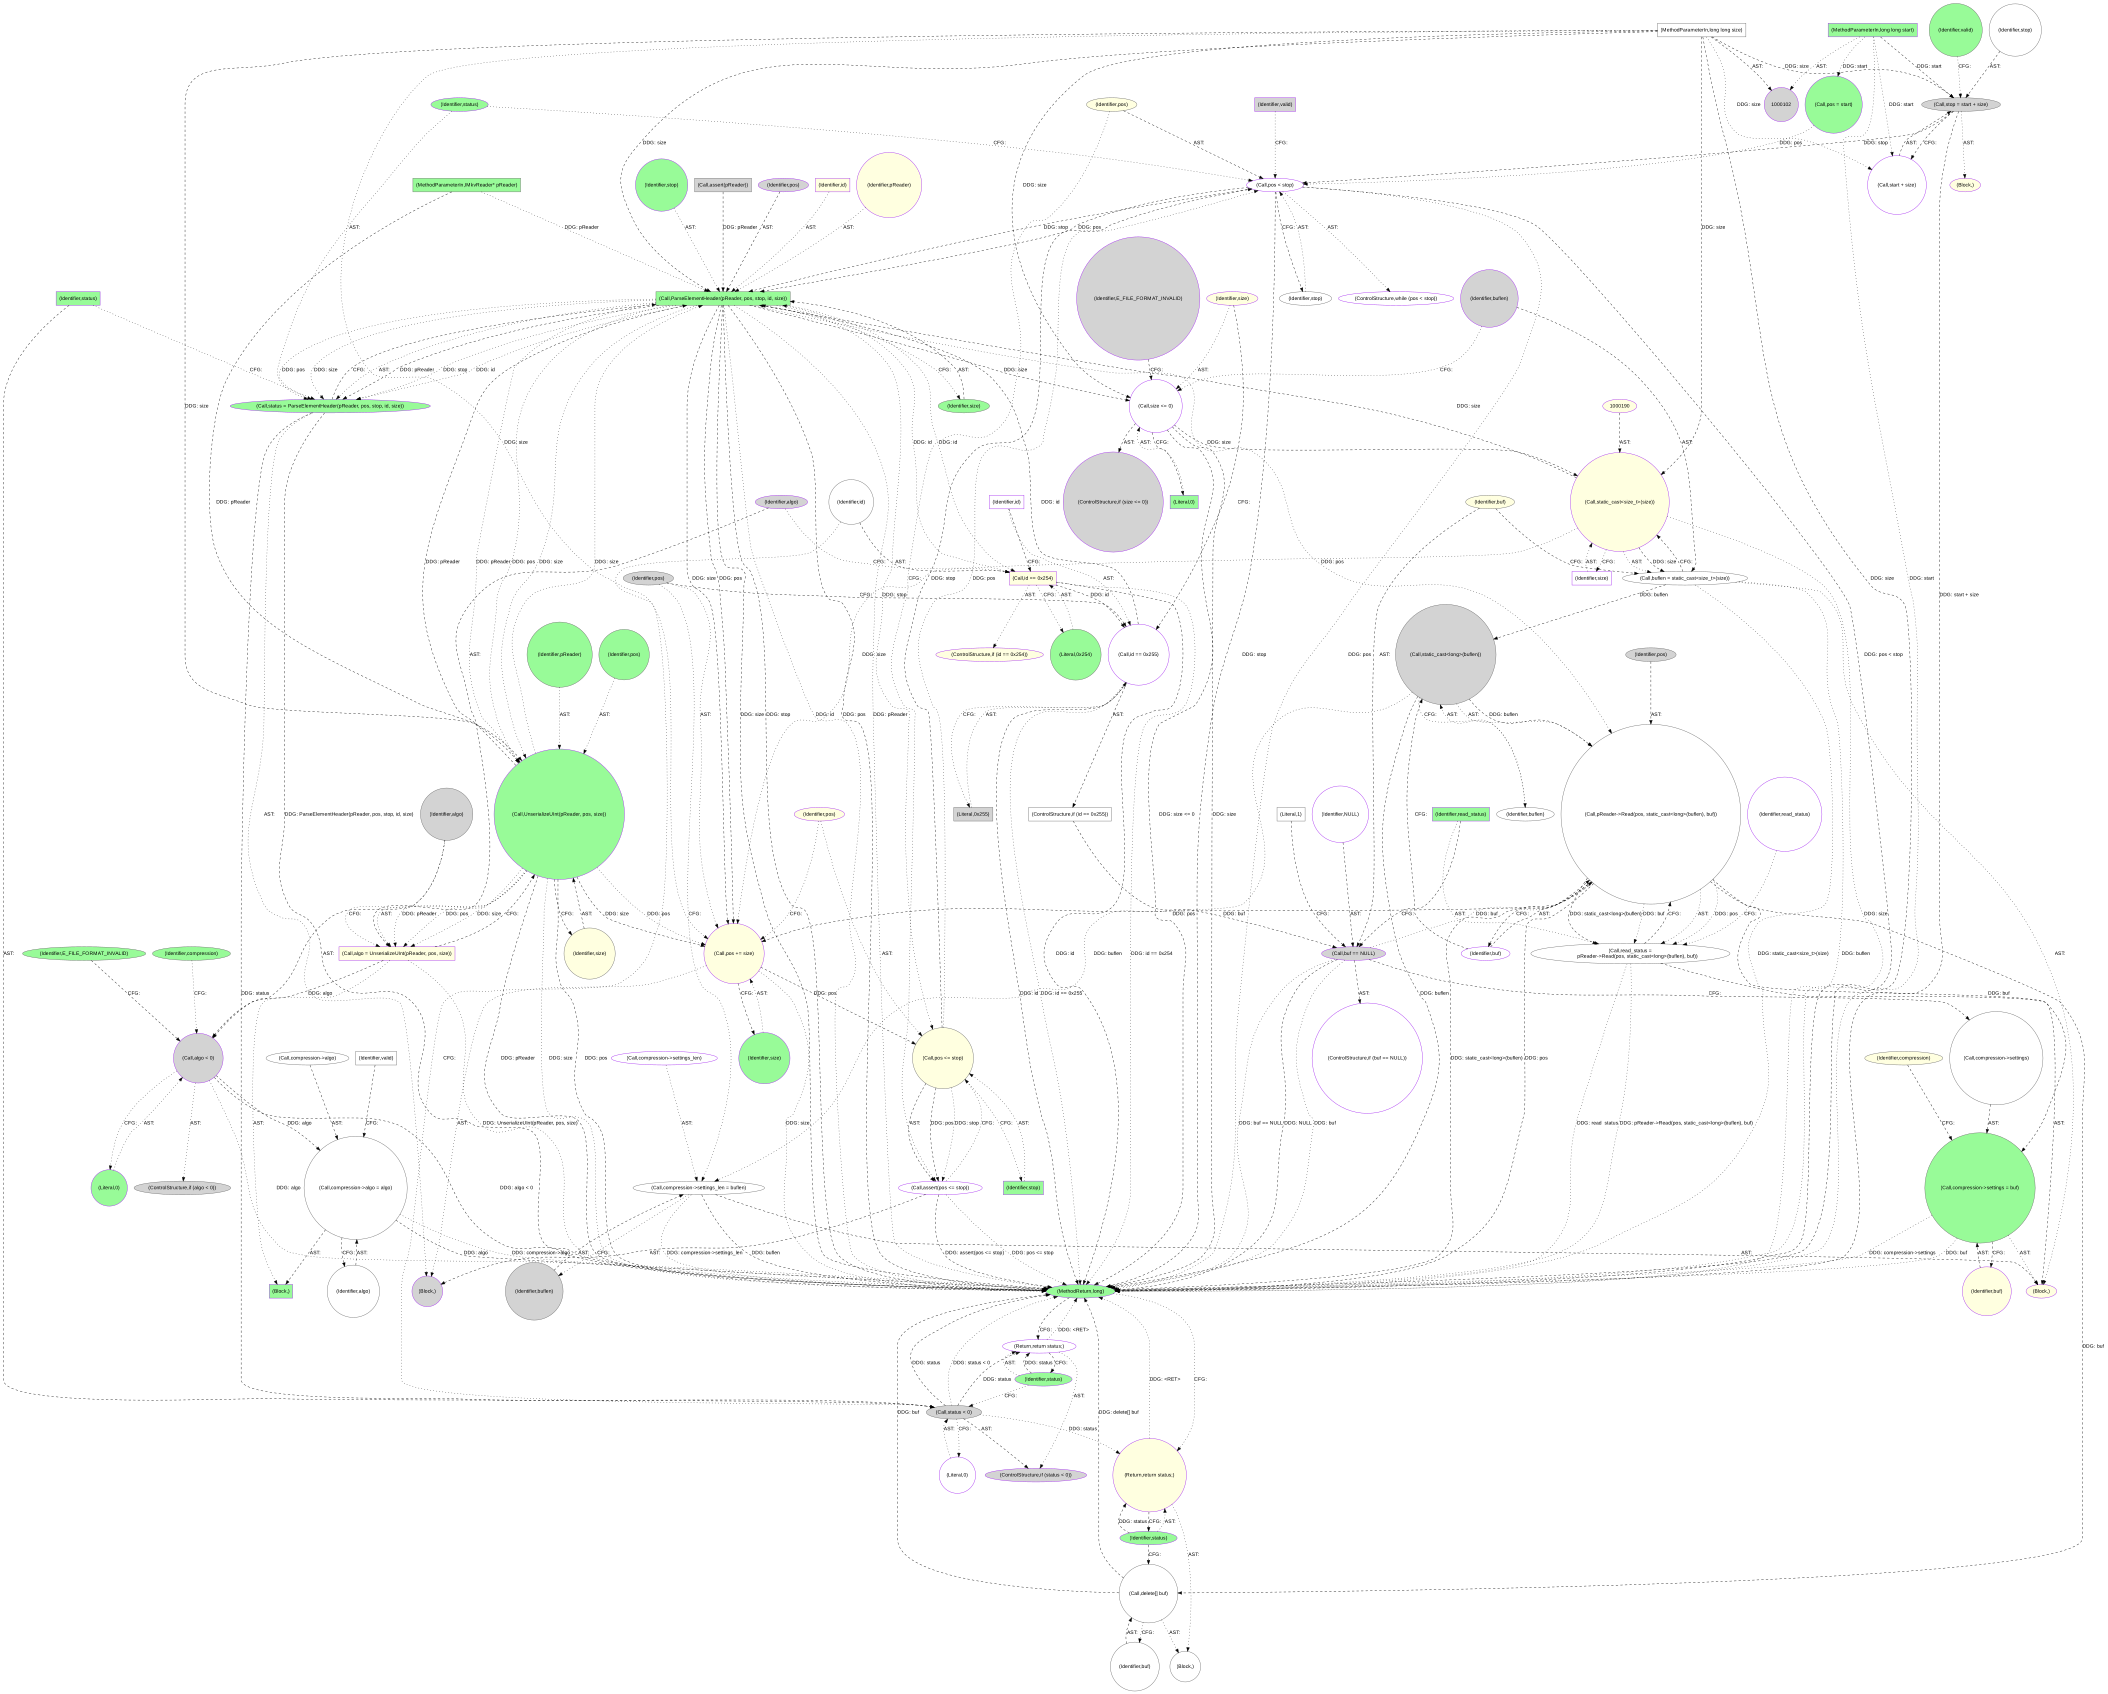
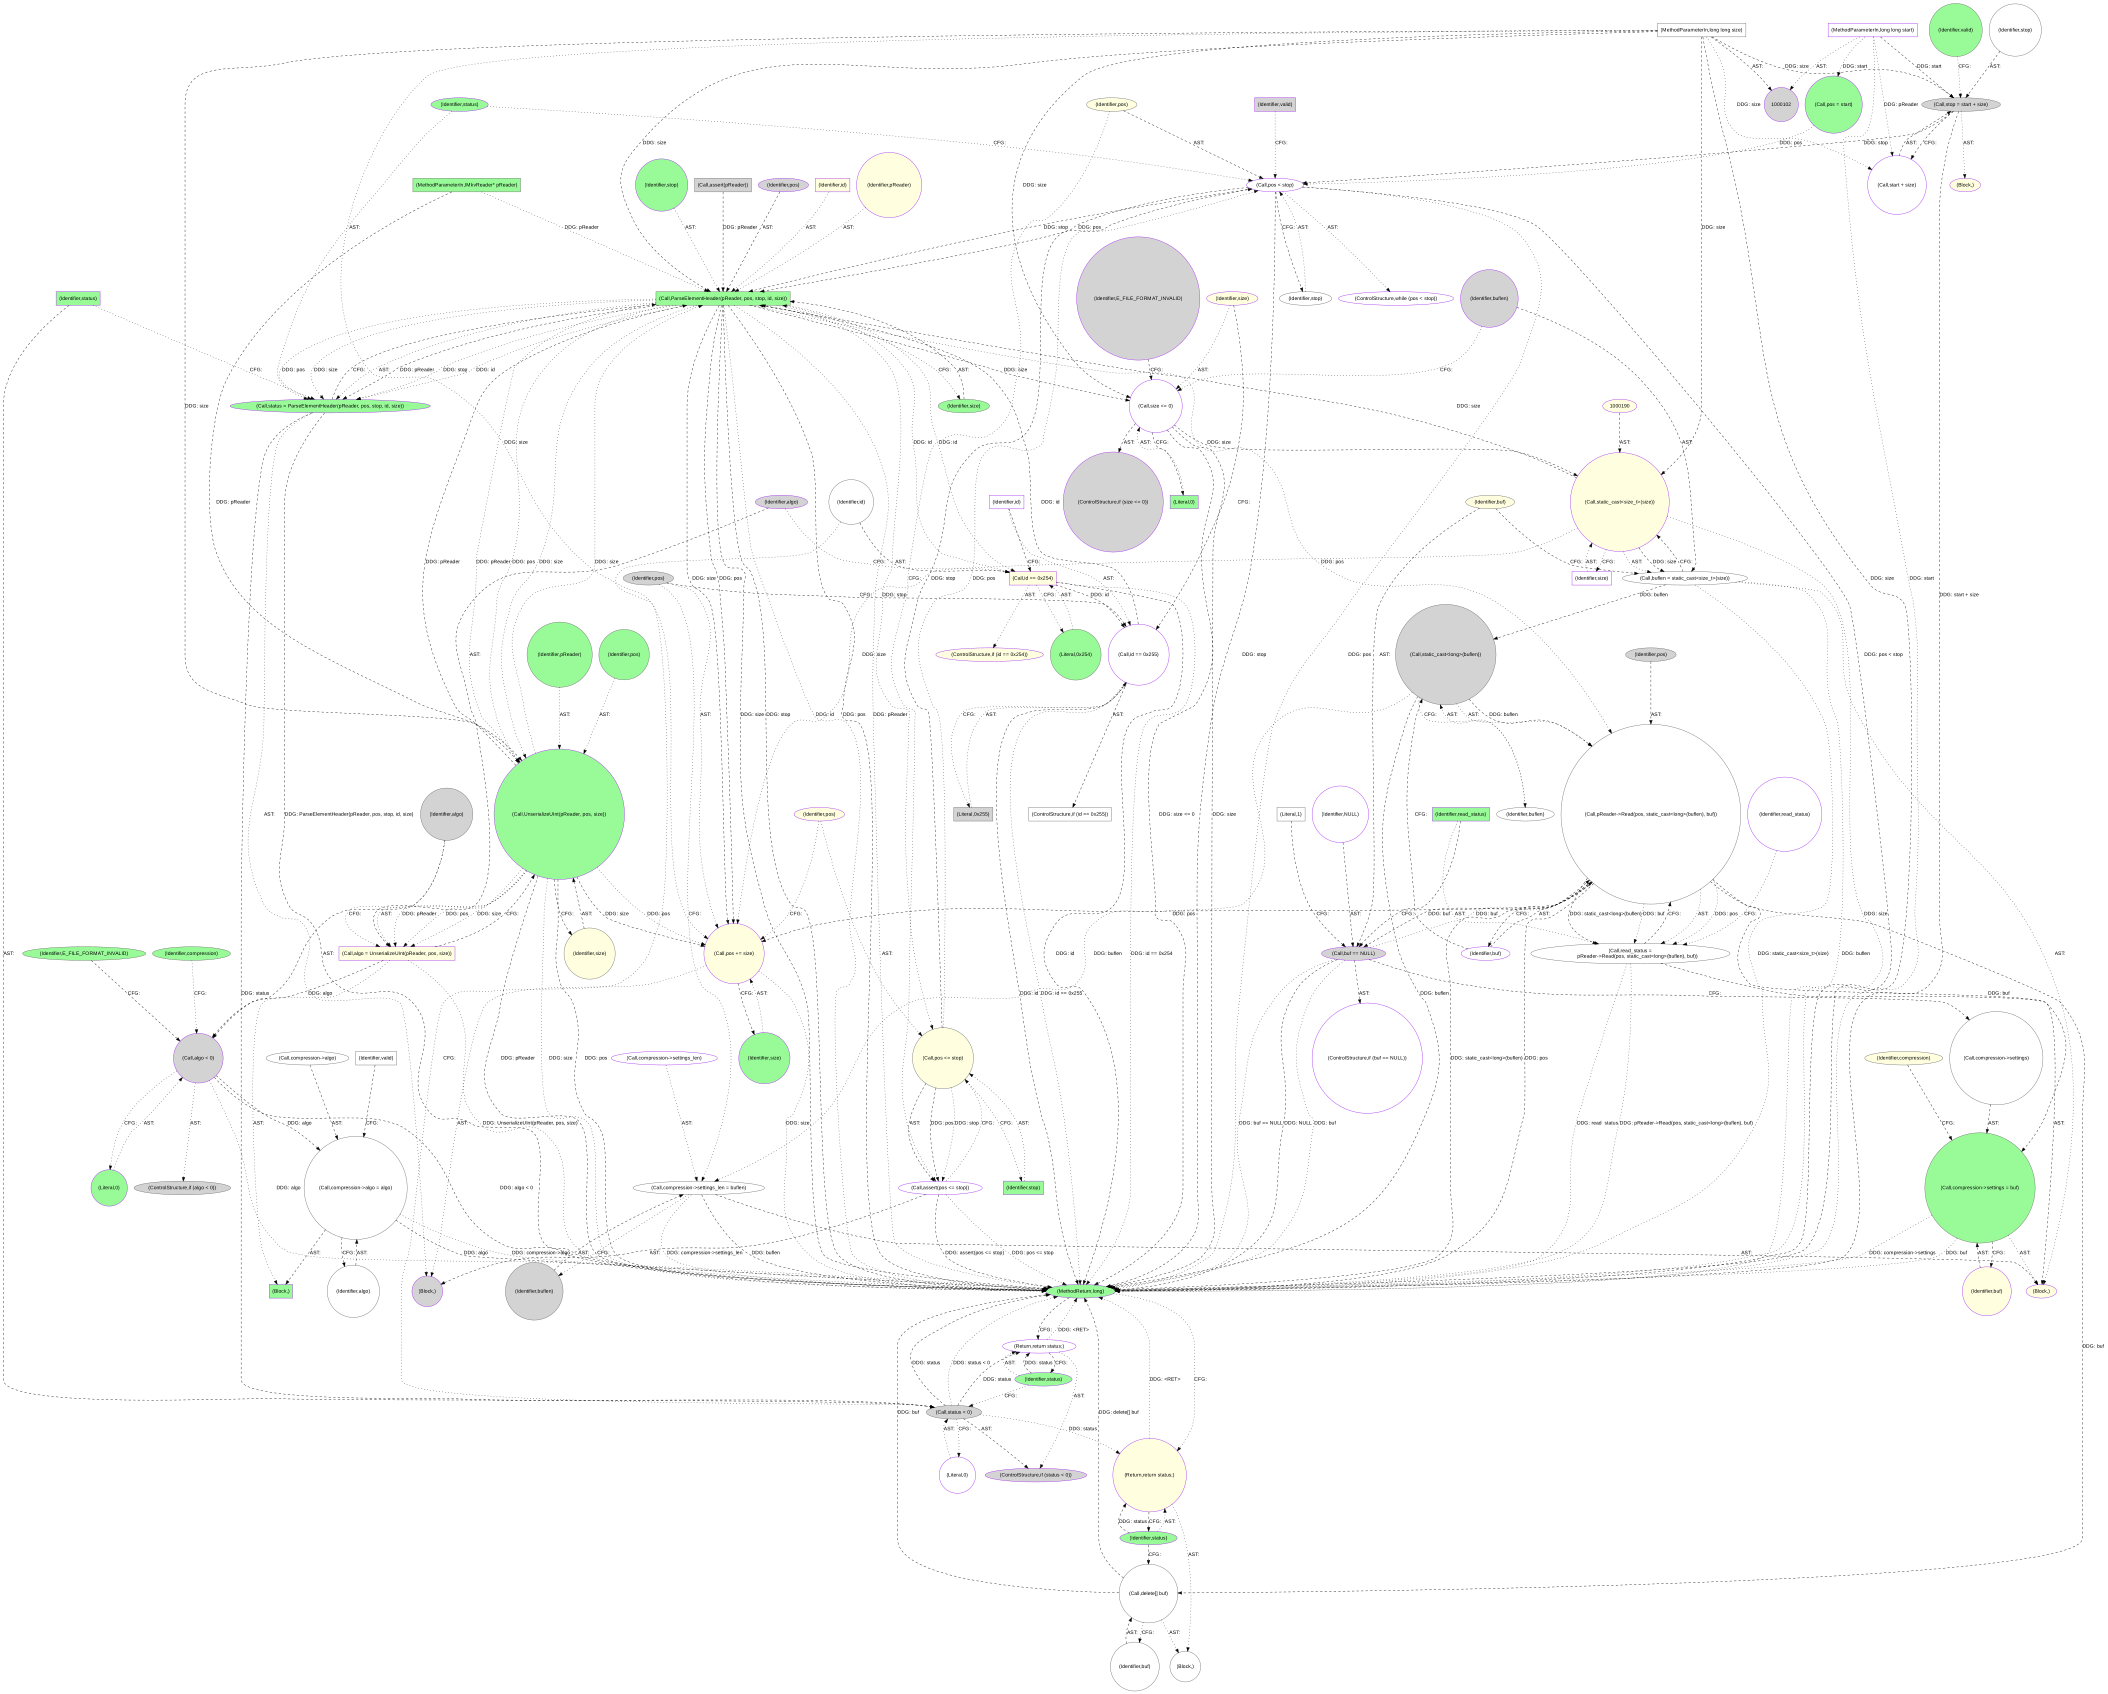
(1873, 30) -> (1873, 30)
(1901, 105) -> (1901, 105)
(1208, 913) -> (1425, 912)
(833, 1003) -> none
